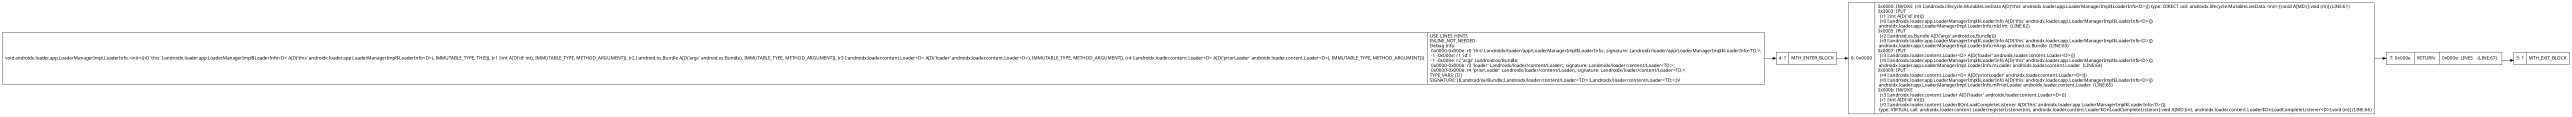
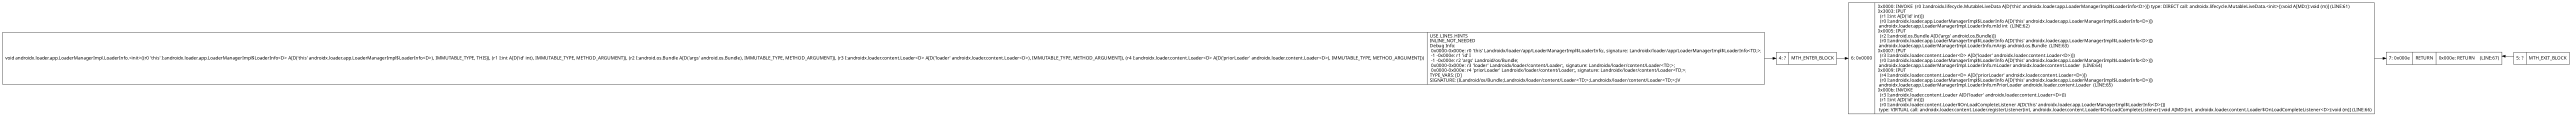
(2470, 58) -> (2469, 58)
(2506, 60) -> (2510, 56)
